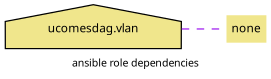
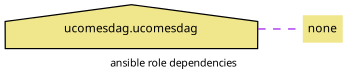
(93, 29) -> (131, 29)
